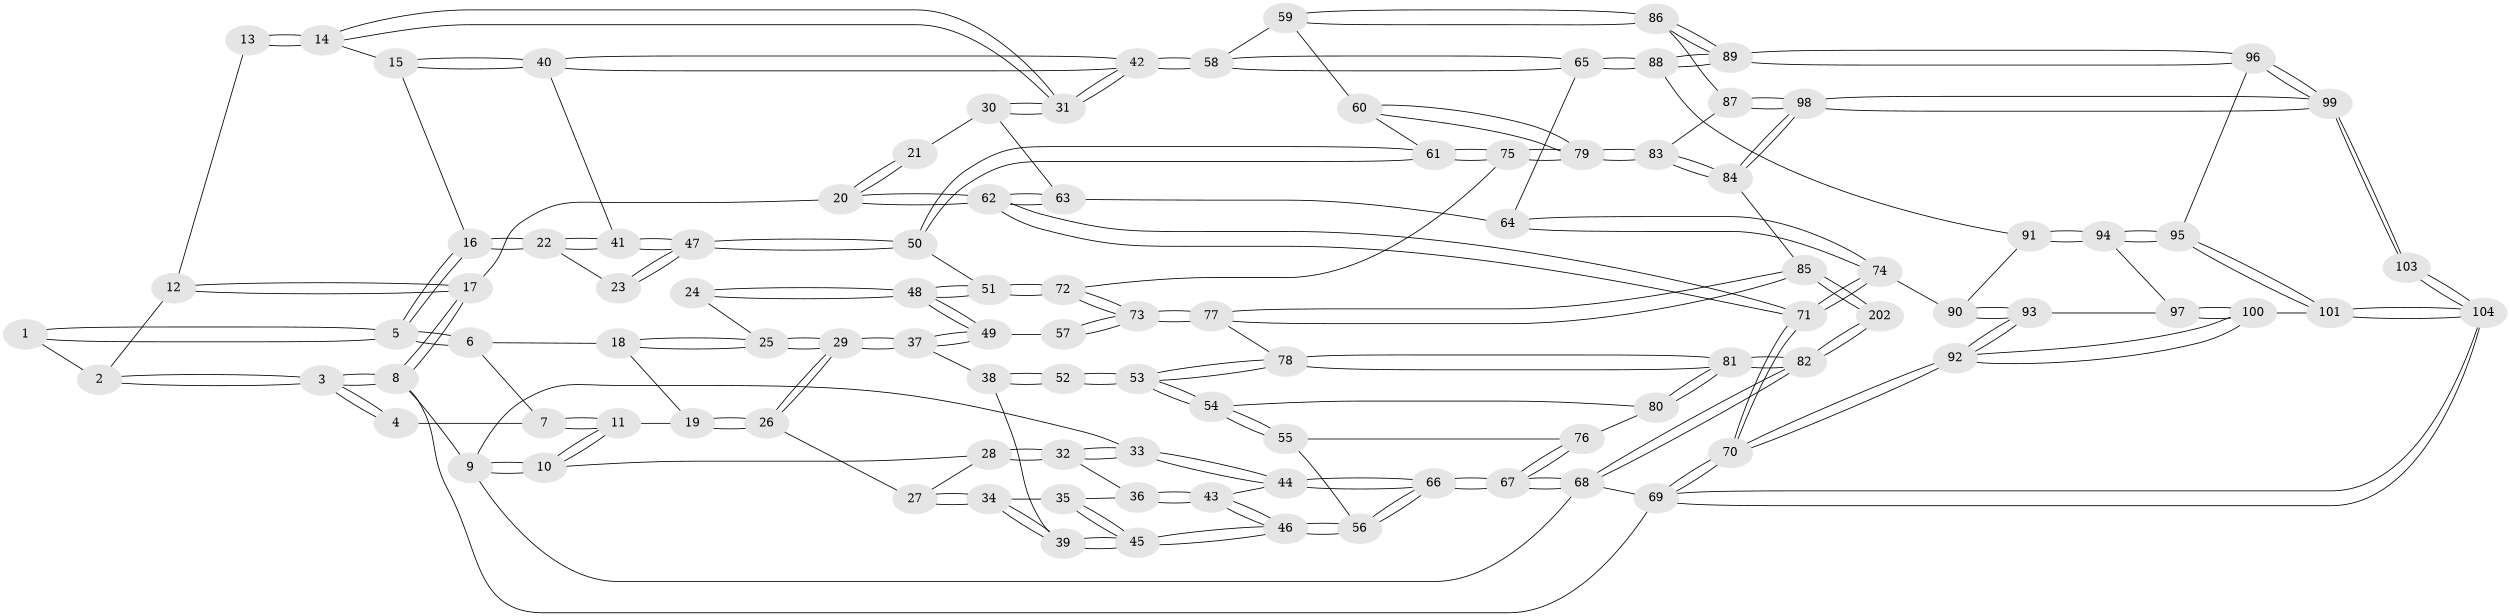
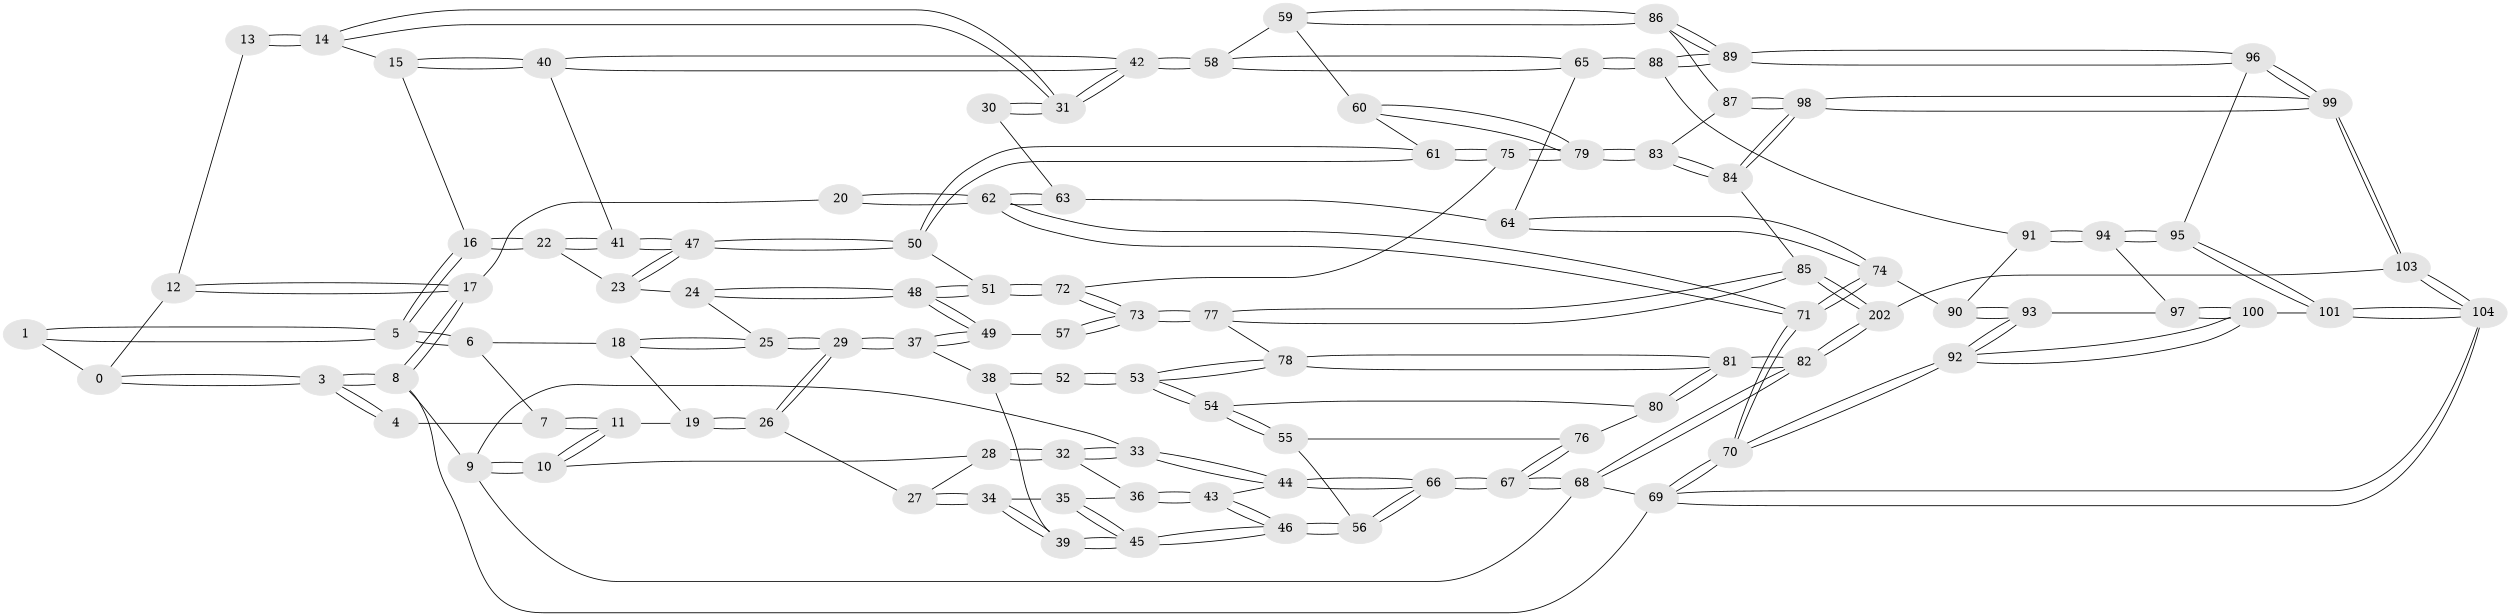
(915, 154) -> none
none -> (2126, 275)
none -> (656, 291)
(100, 380) -> (100, 380)
